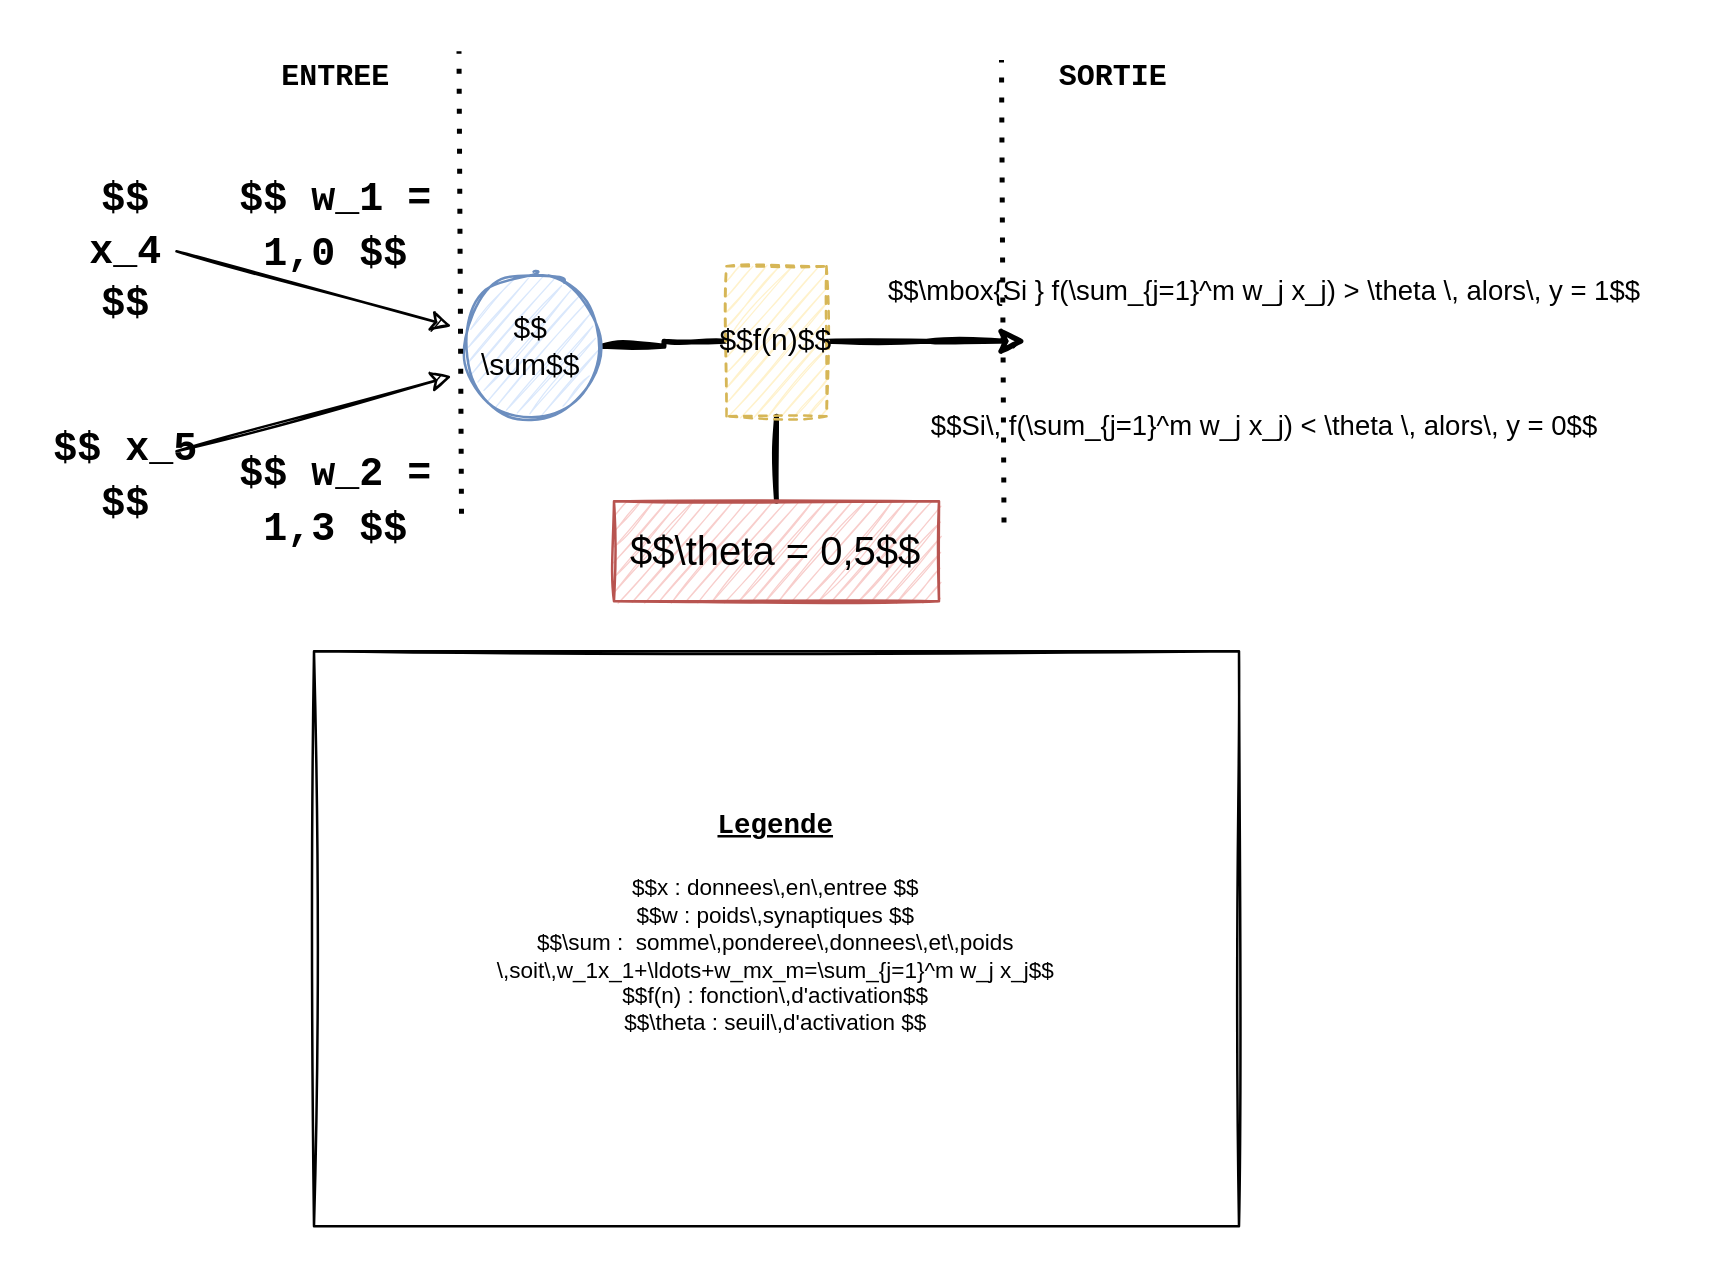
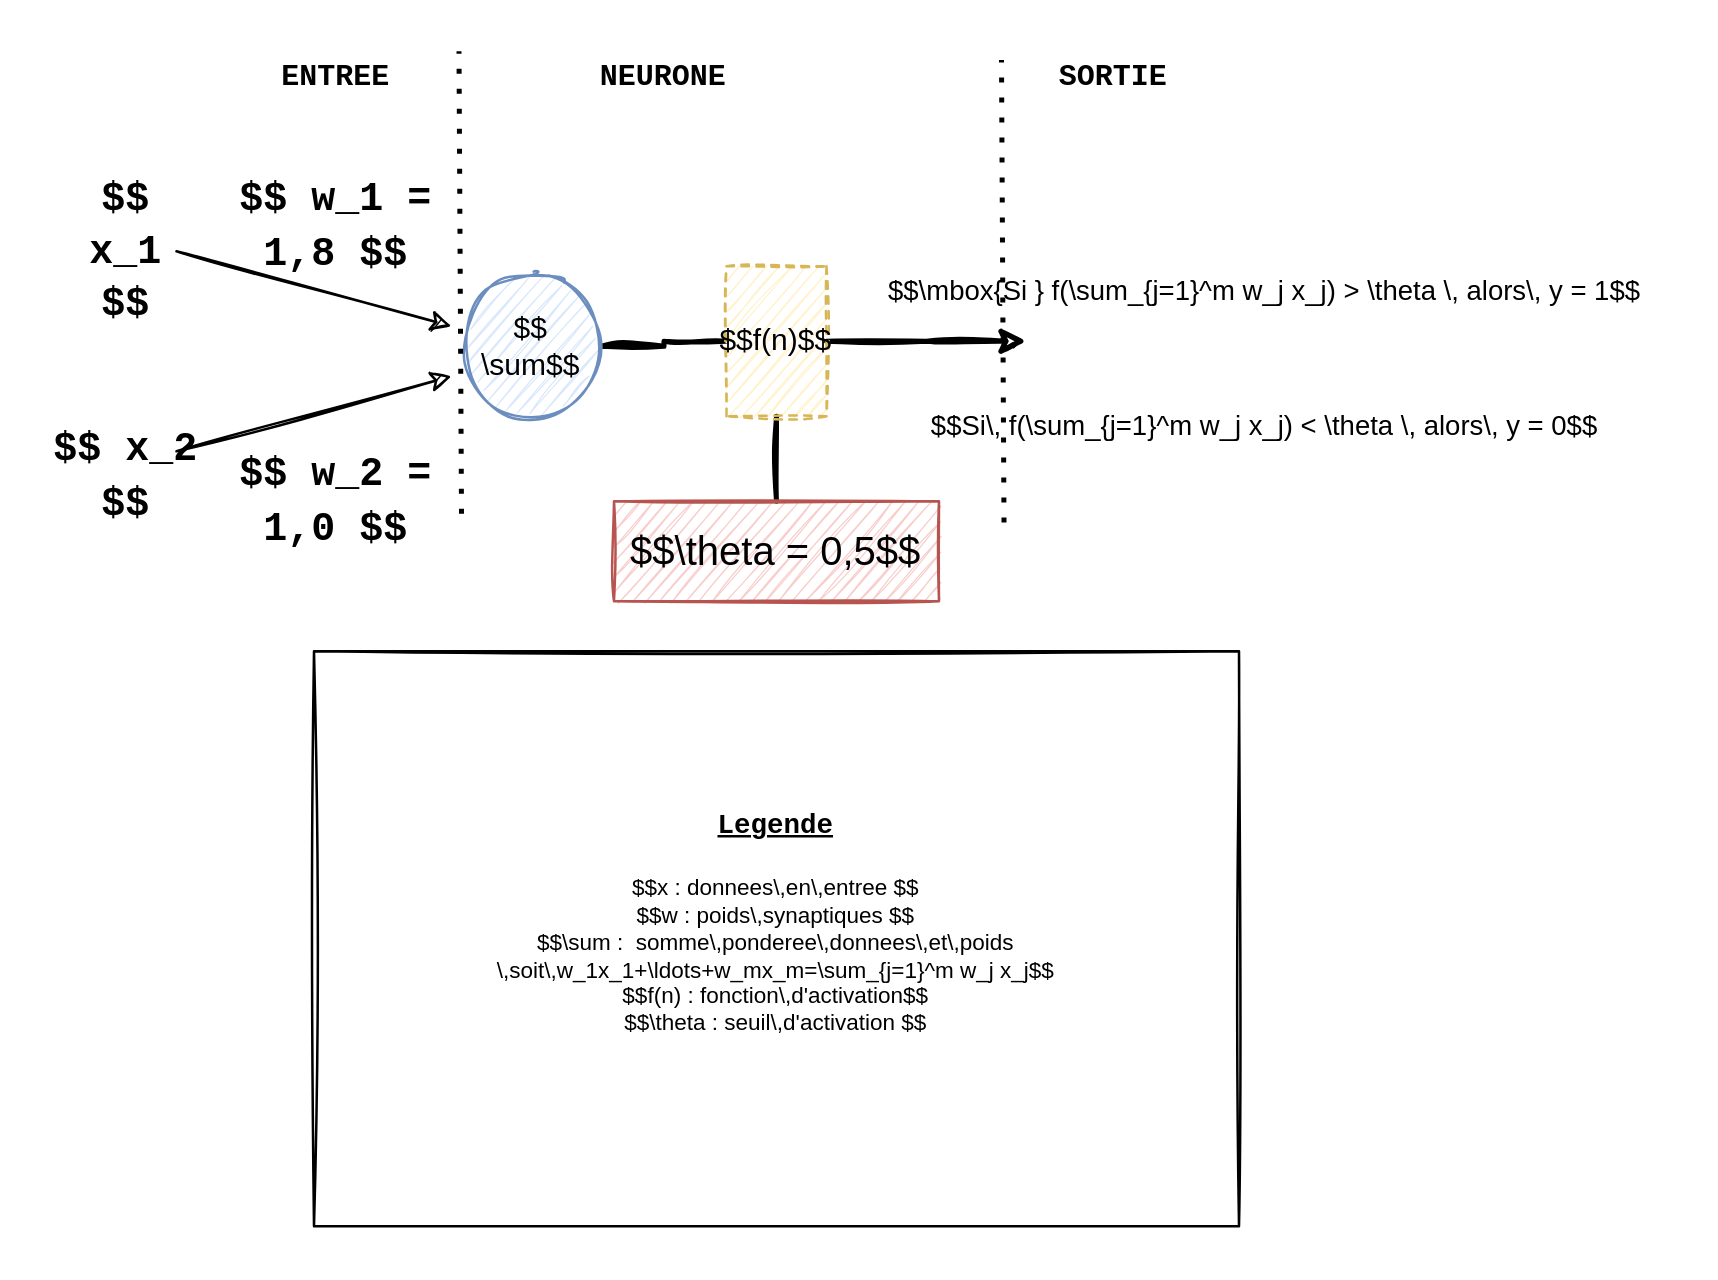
none -> (664, 76)
(336, 226) -> (336, 226)
(126, 251) -> (126, 251)
(126, 476) -> (126, 476)
(336, 501) -> (336, 501)
